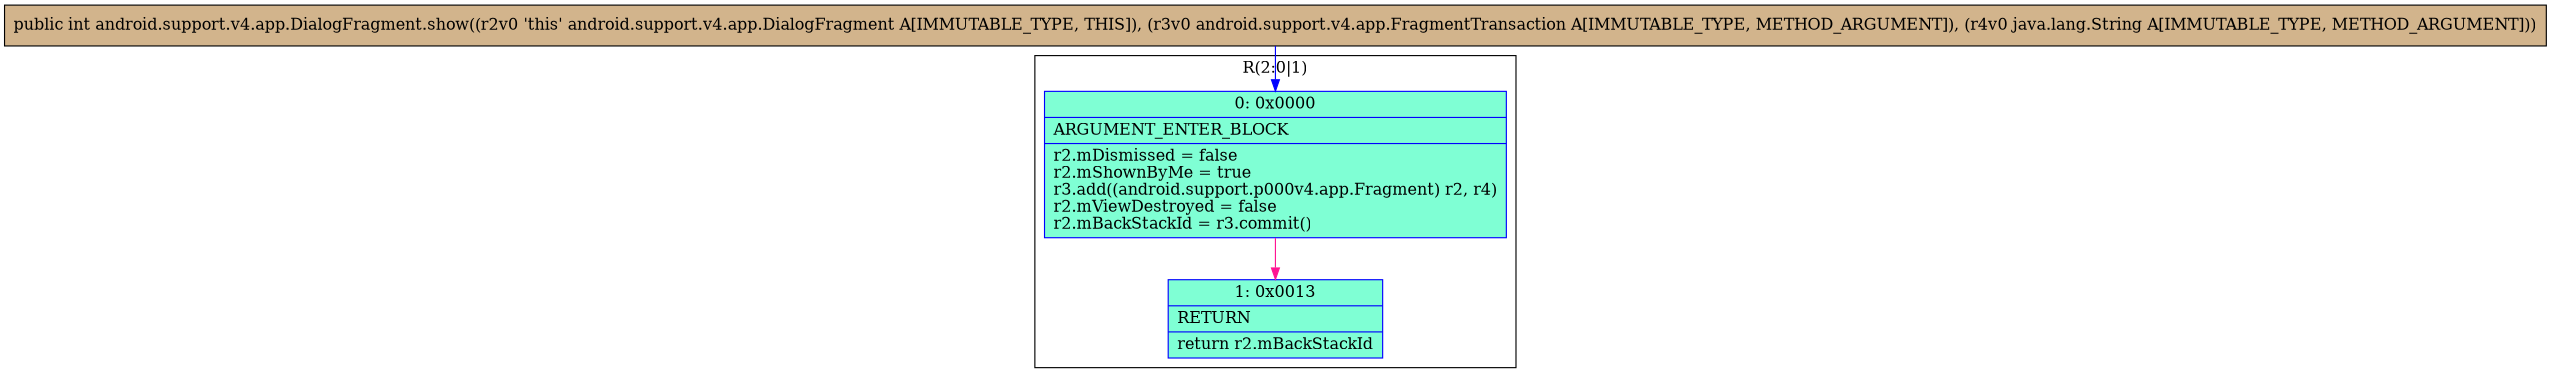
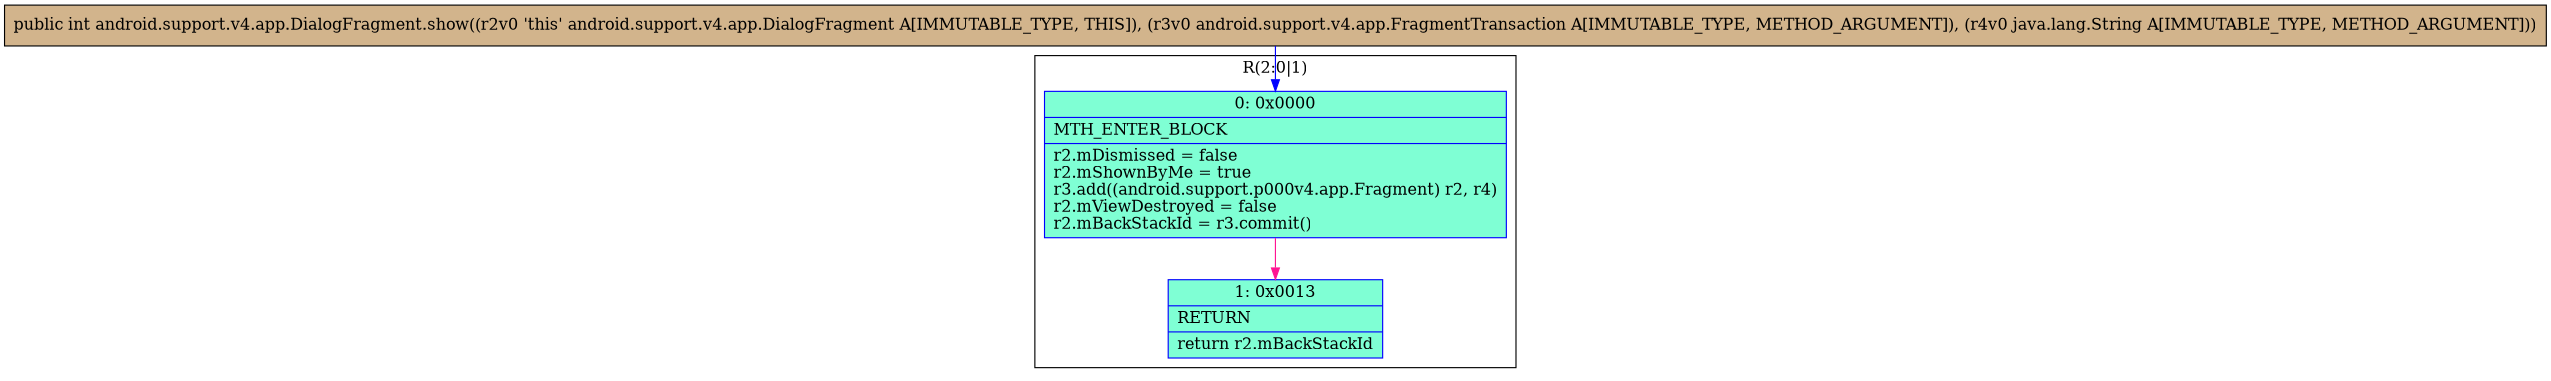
(1172, 130) -> (1141, 130)
